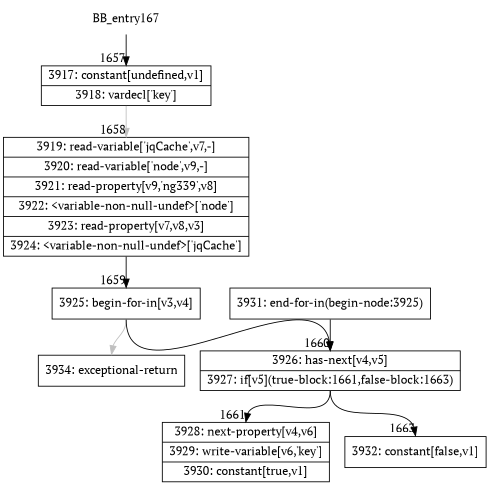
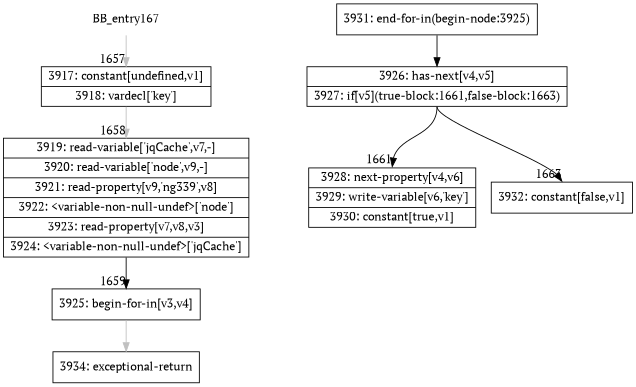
(126, 46) -> (126, 46)
(224, 336) -> none
